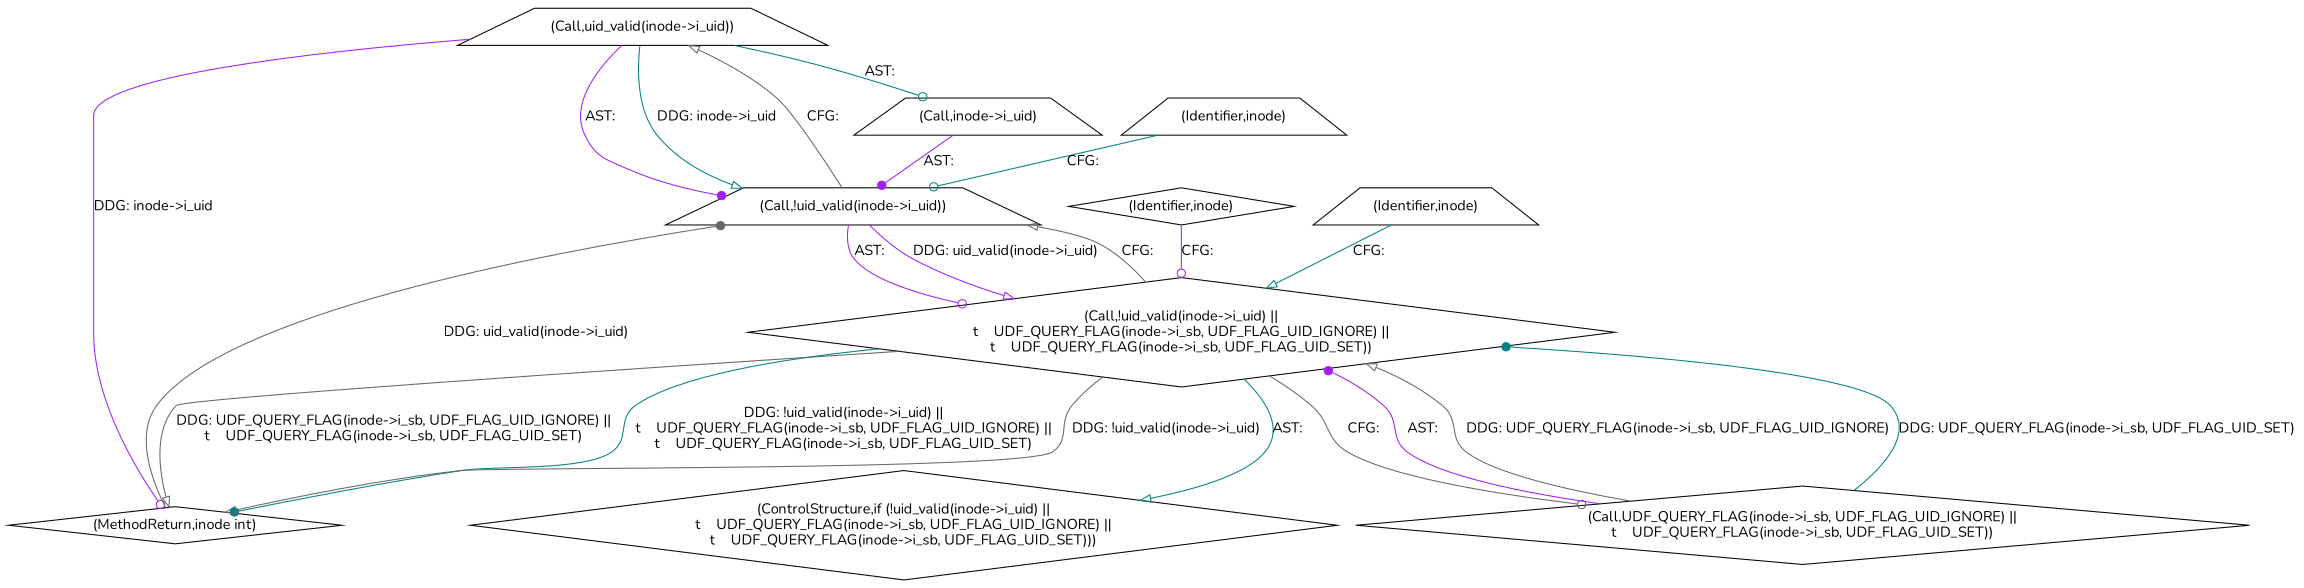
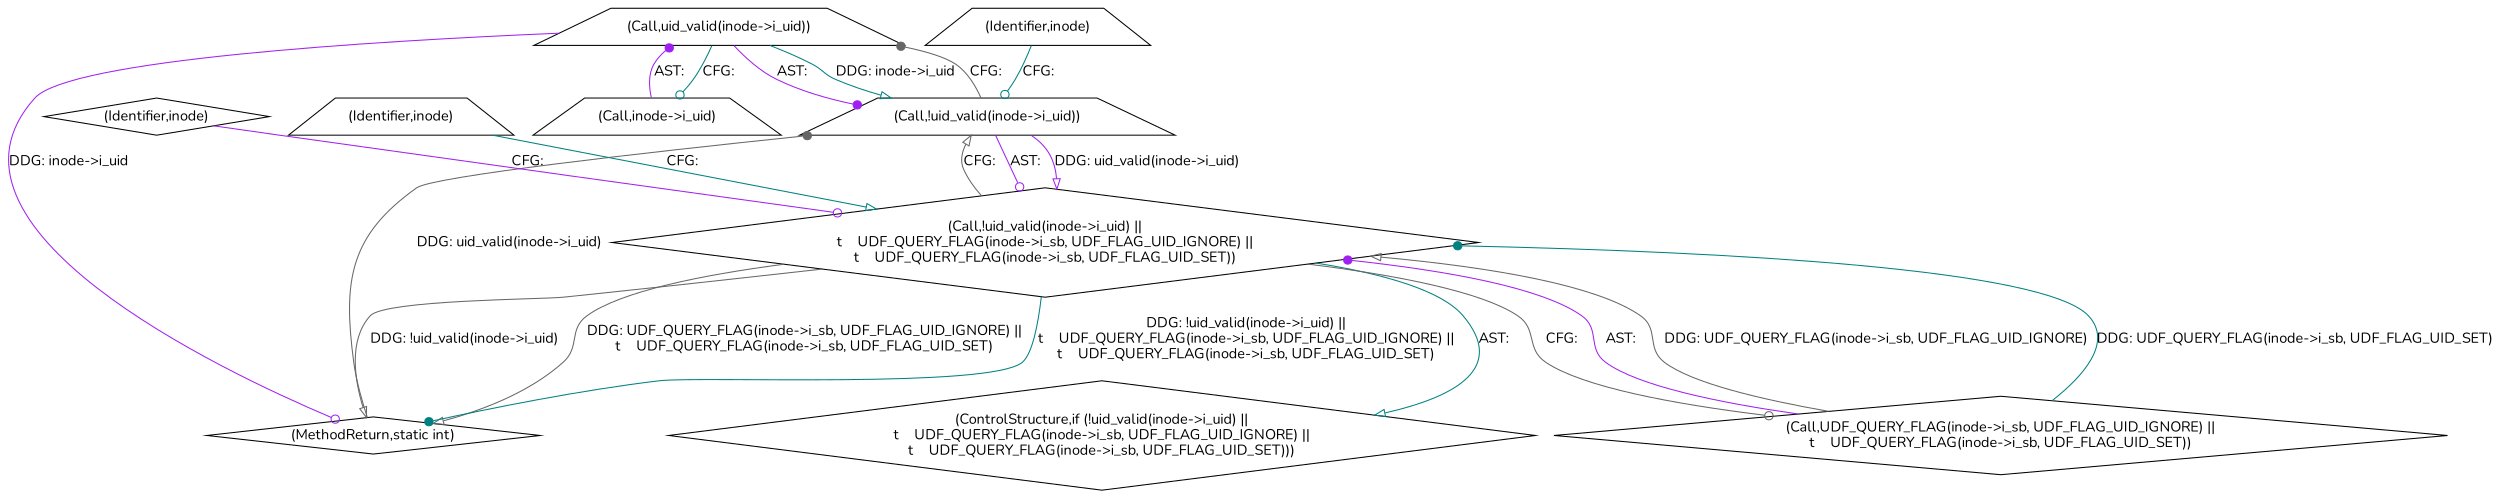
(882, 72) -> (721, 72)
(783, 105) -> (951, 61)
(919, 159) -> (651, 72)
(175, 525) -> (373, 435)
